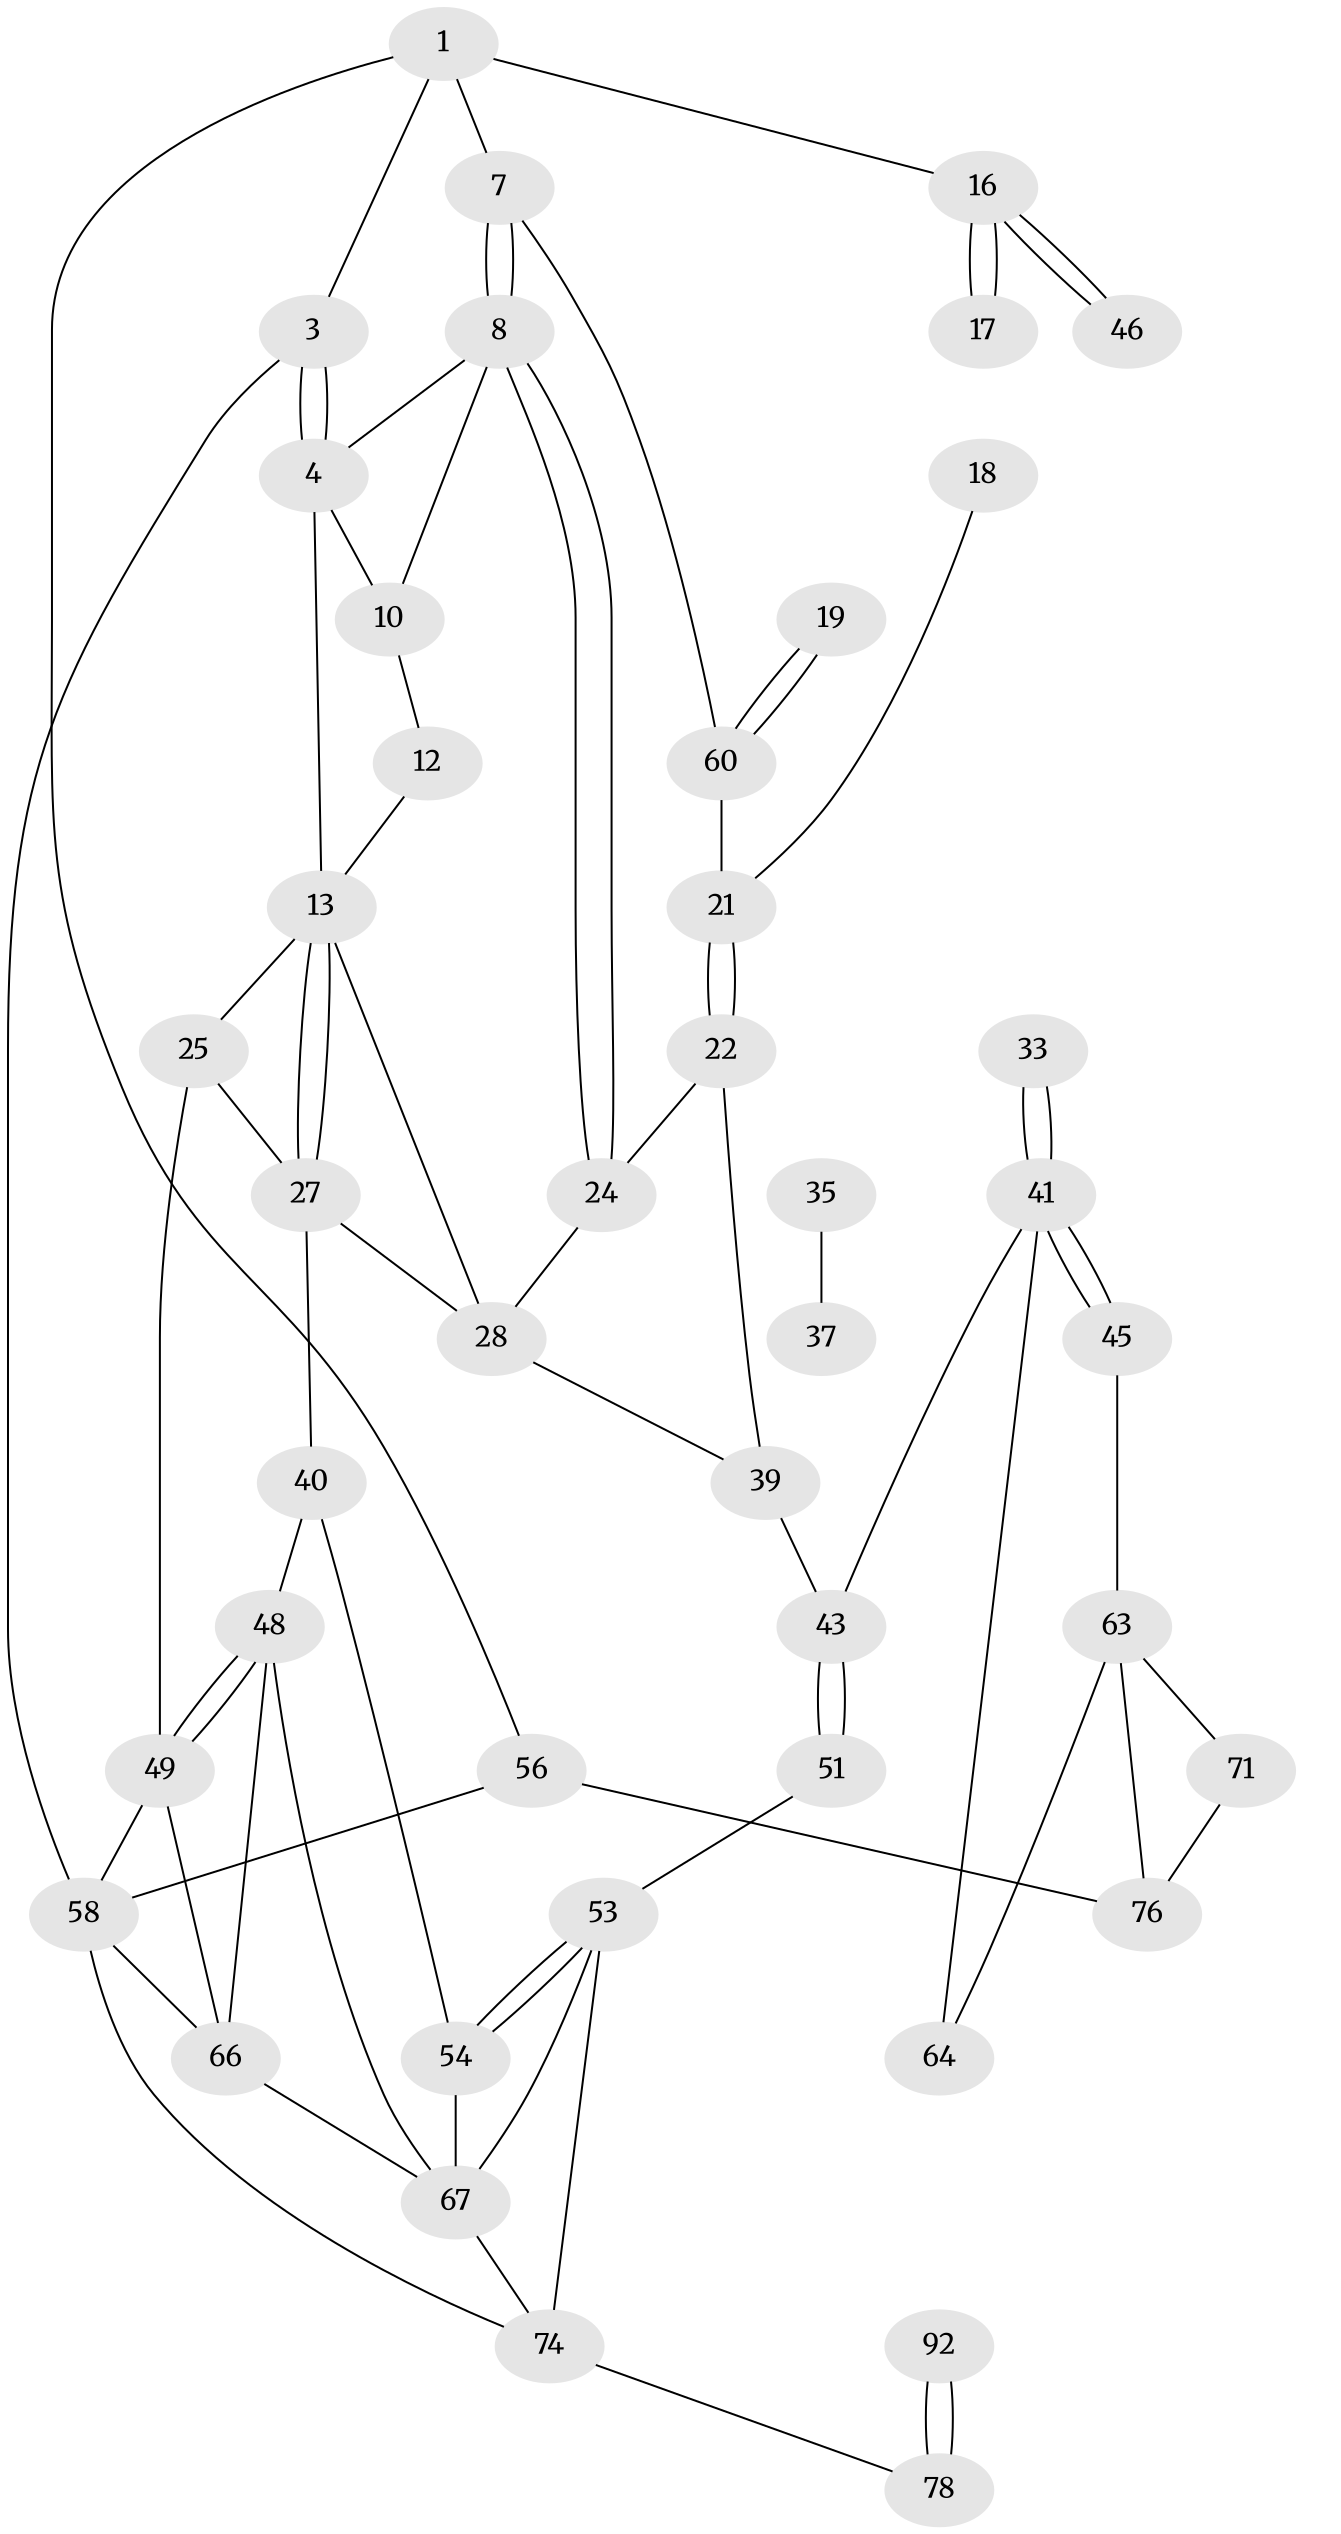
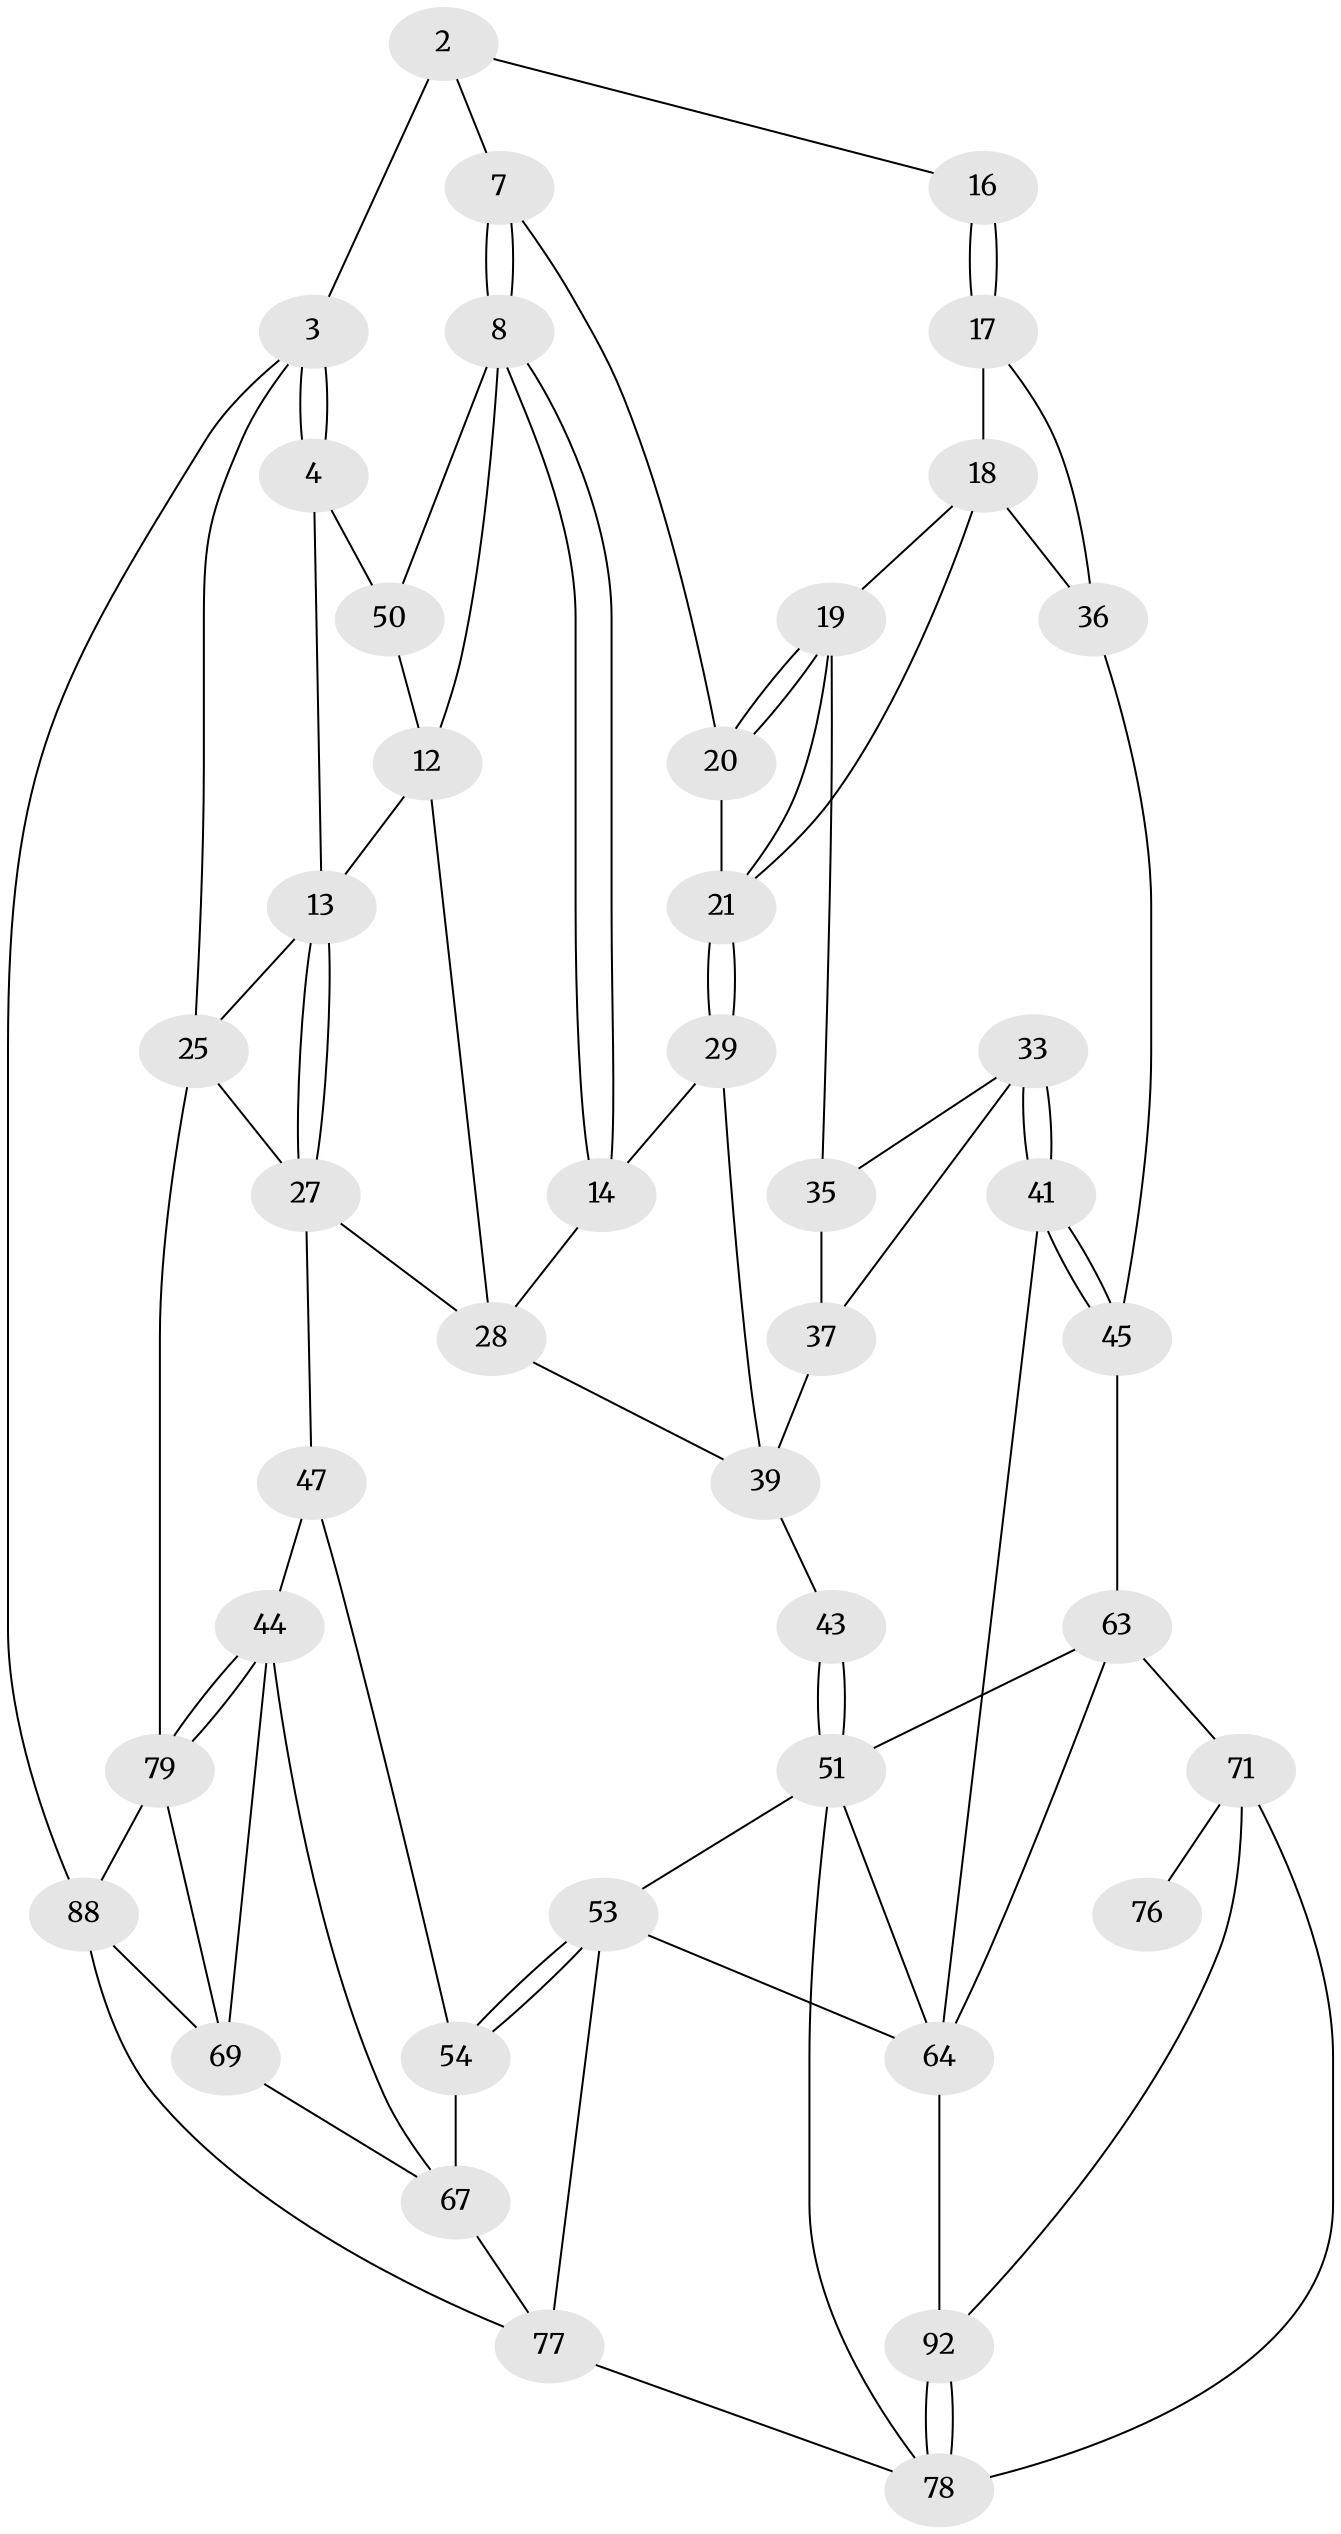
(444, 44) -> (444, 44)
(1127, 332) -> none
(407, 404) -> (480, 550)
none -> (983, 404)
none -> (907, 548)
(390, 620) -> (390, 620)
none -> (1093, 620)
none -> (204, 680)
(721, 763) -> (721, 763)
none -> (804, 771)
none -> (830, 907)
(721, 1051) -> (721, 1051)
(407, 1123) -> (460, 1051)
none -> (928, 1123)
(602, 1195) -> (602, 1195)
none -> (927, 1195)
(928, 1408) -> none
none -> (793, 1411)
(312, 1483) -> (312, 1483)
(270, 1627) -> (270, 1627)
(160, 1771) -> (160, 1771)
(532, 1771) -> none
(1132, 1771) -> (969, 1701)
none -> (885, 1914)
(84, 1915) -> (84, 1915)
(226, 2059) -> (226, 2059)
(543, 2064) -> (771, 1987)
none -> (1151, 2083)
none -> (809, 2145)
none -> (939, 2202)
none -> (1328, 2232)
(550, 2346) -> (550, 2346)
